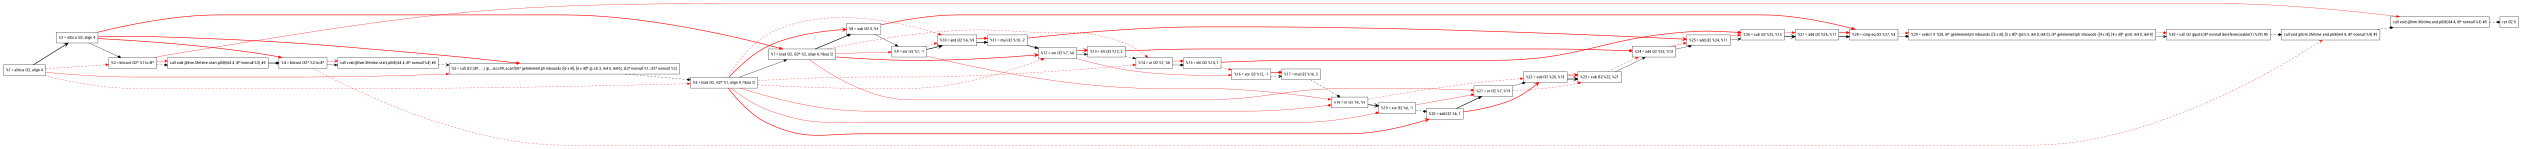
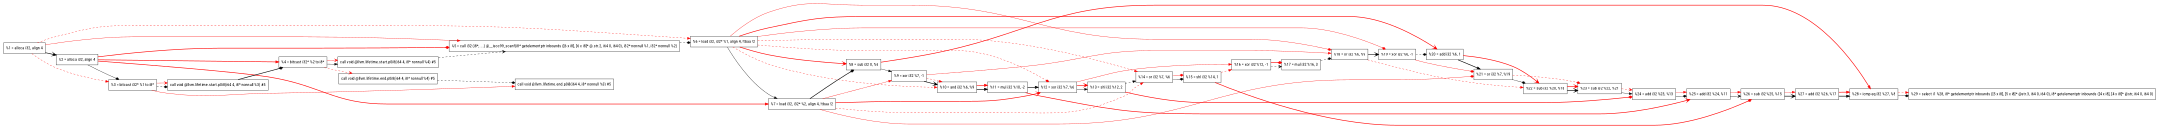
(2509, 22) -> none
(2219, 35) -> none
